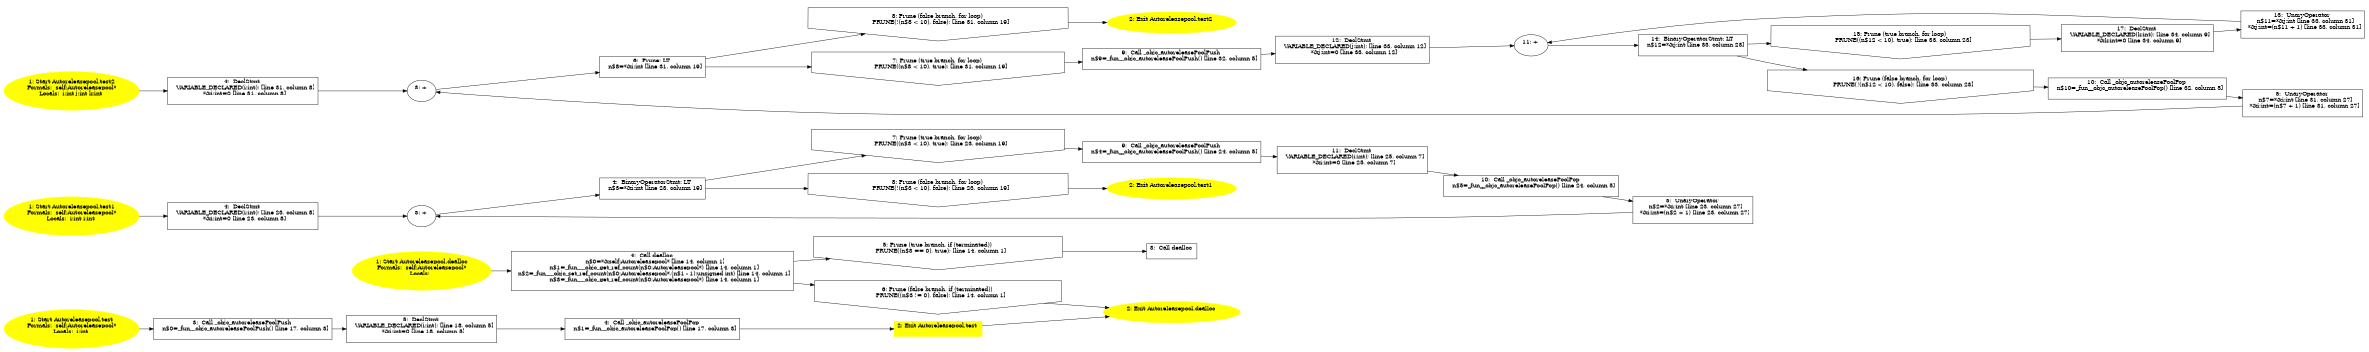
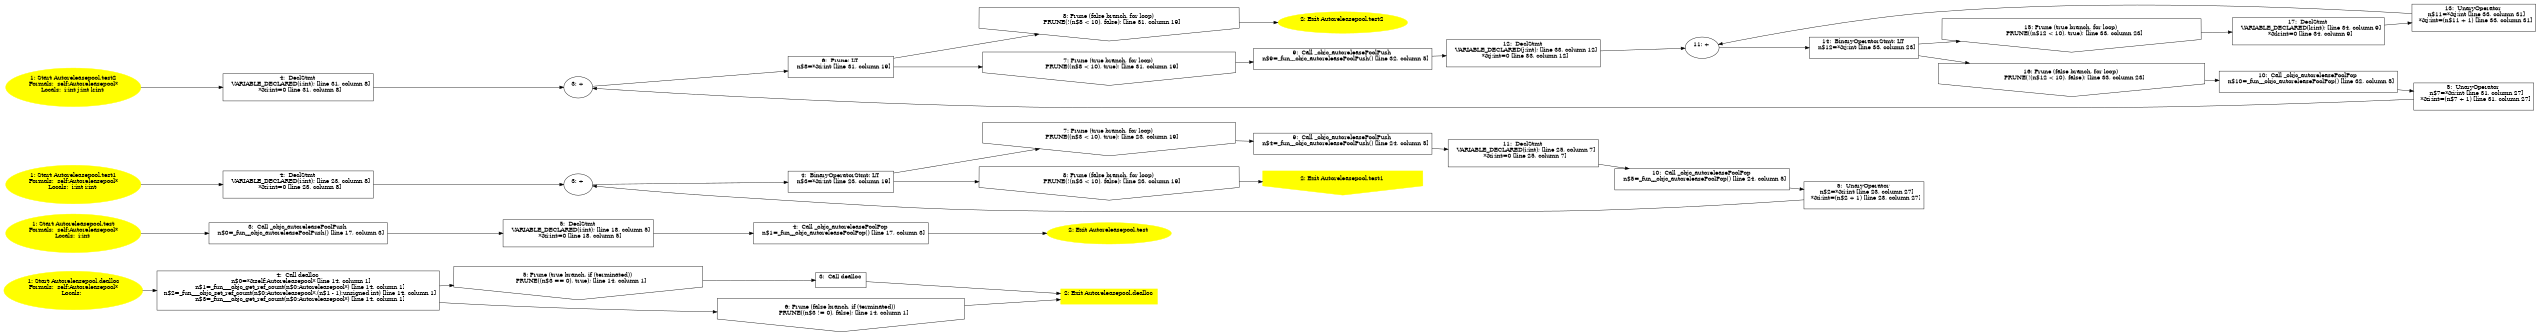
(1172, 189) -> (1343, 182)
(1172, 312) -> (1109, 297)
(1044, 321) -> (961, 287)
(938, 329) -> (1109, 233)
